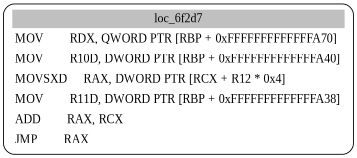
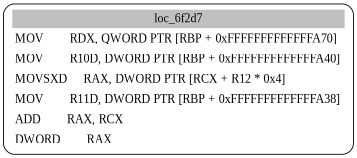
(52, 140) -> (64, 140)
